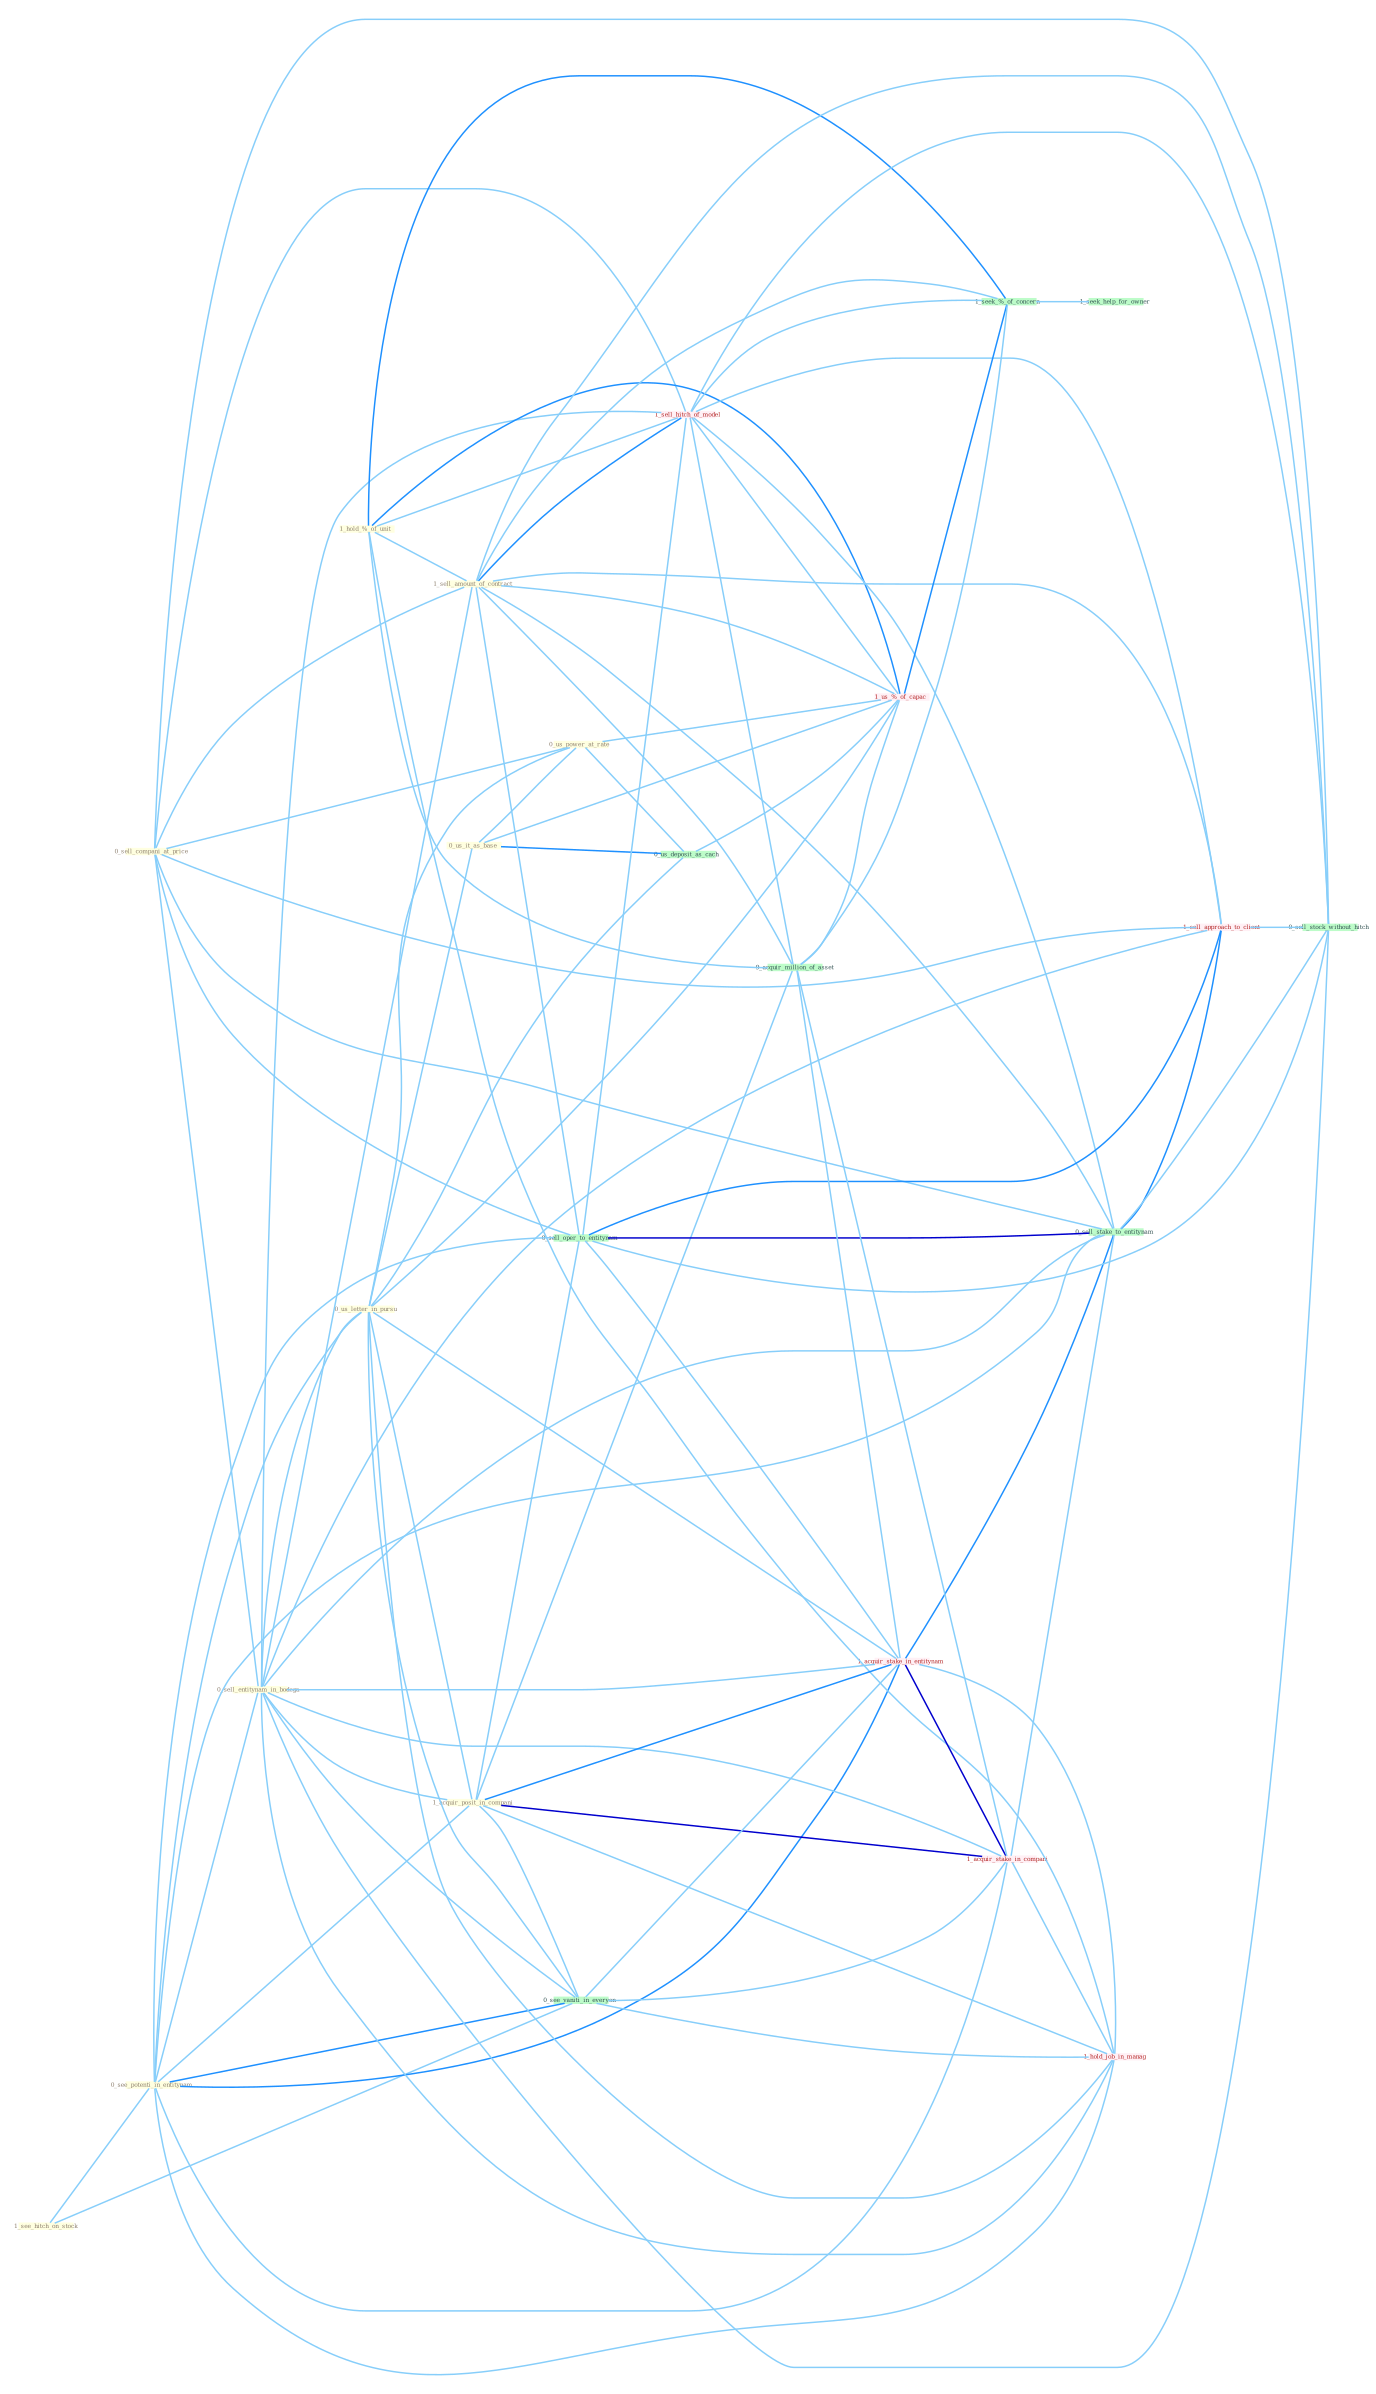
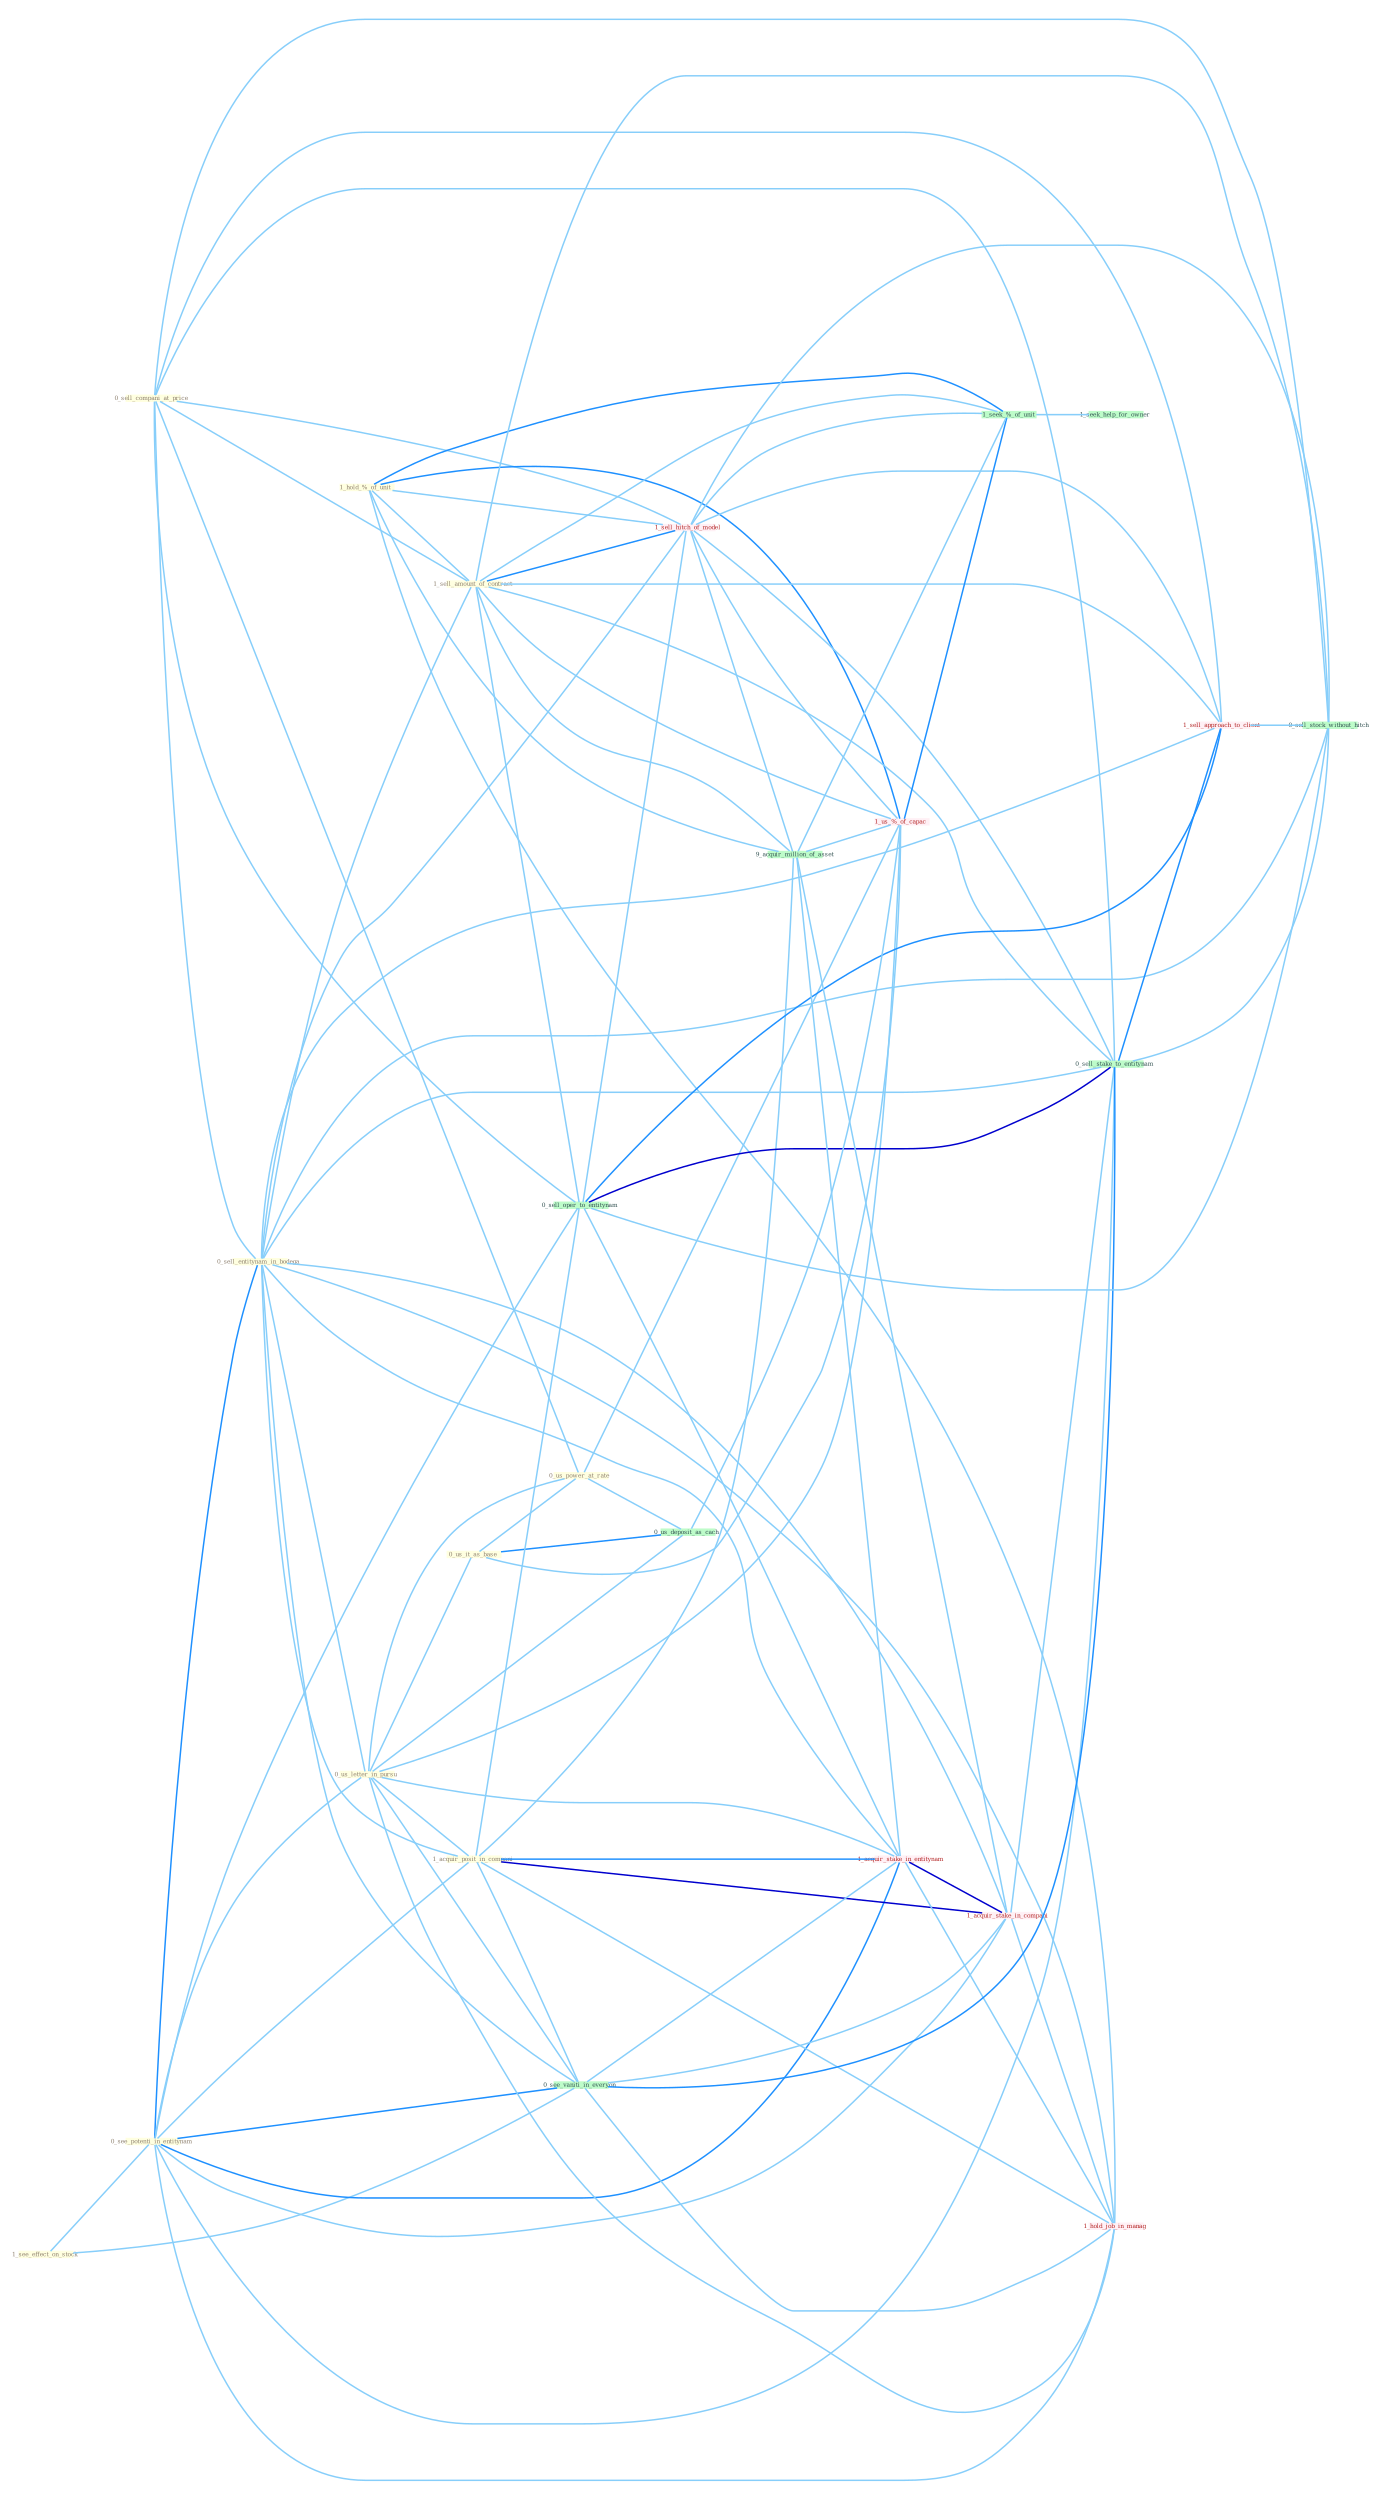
(1009, 302) -> (1009, 415)
(1023, 1453) -> (1033, 1936)
(207, 1887) -> (186, 1699)
(46, 2226) -> (46, 2254)
